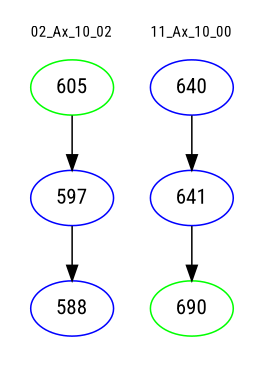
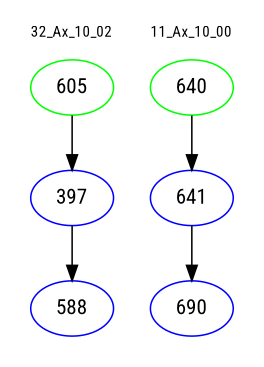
(72, 33) -> (72, 33)
(192, 87) -> (192, 87)
(72, 198) -> (72, 198)
(192, 308) -> (192, 308)
